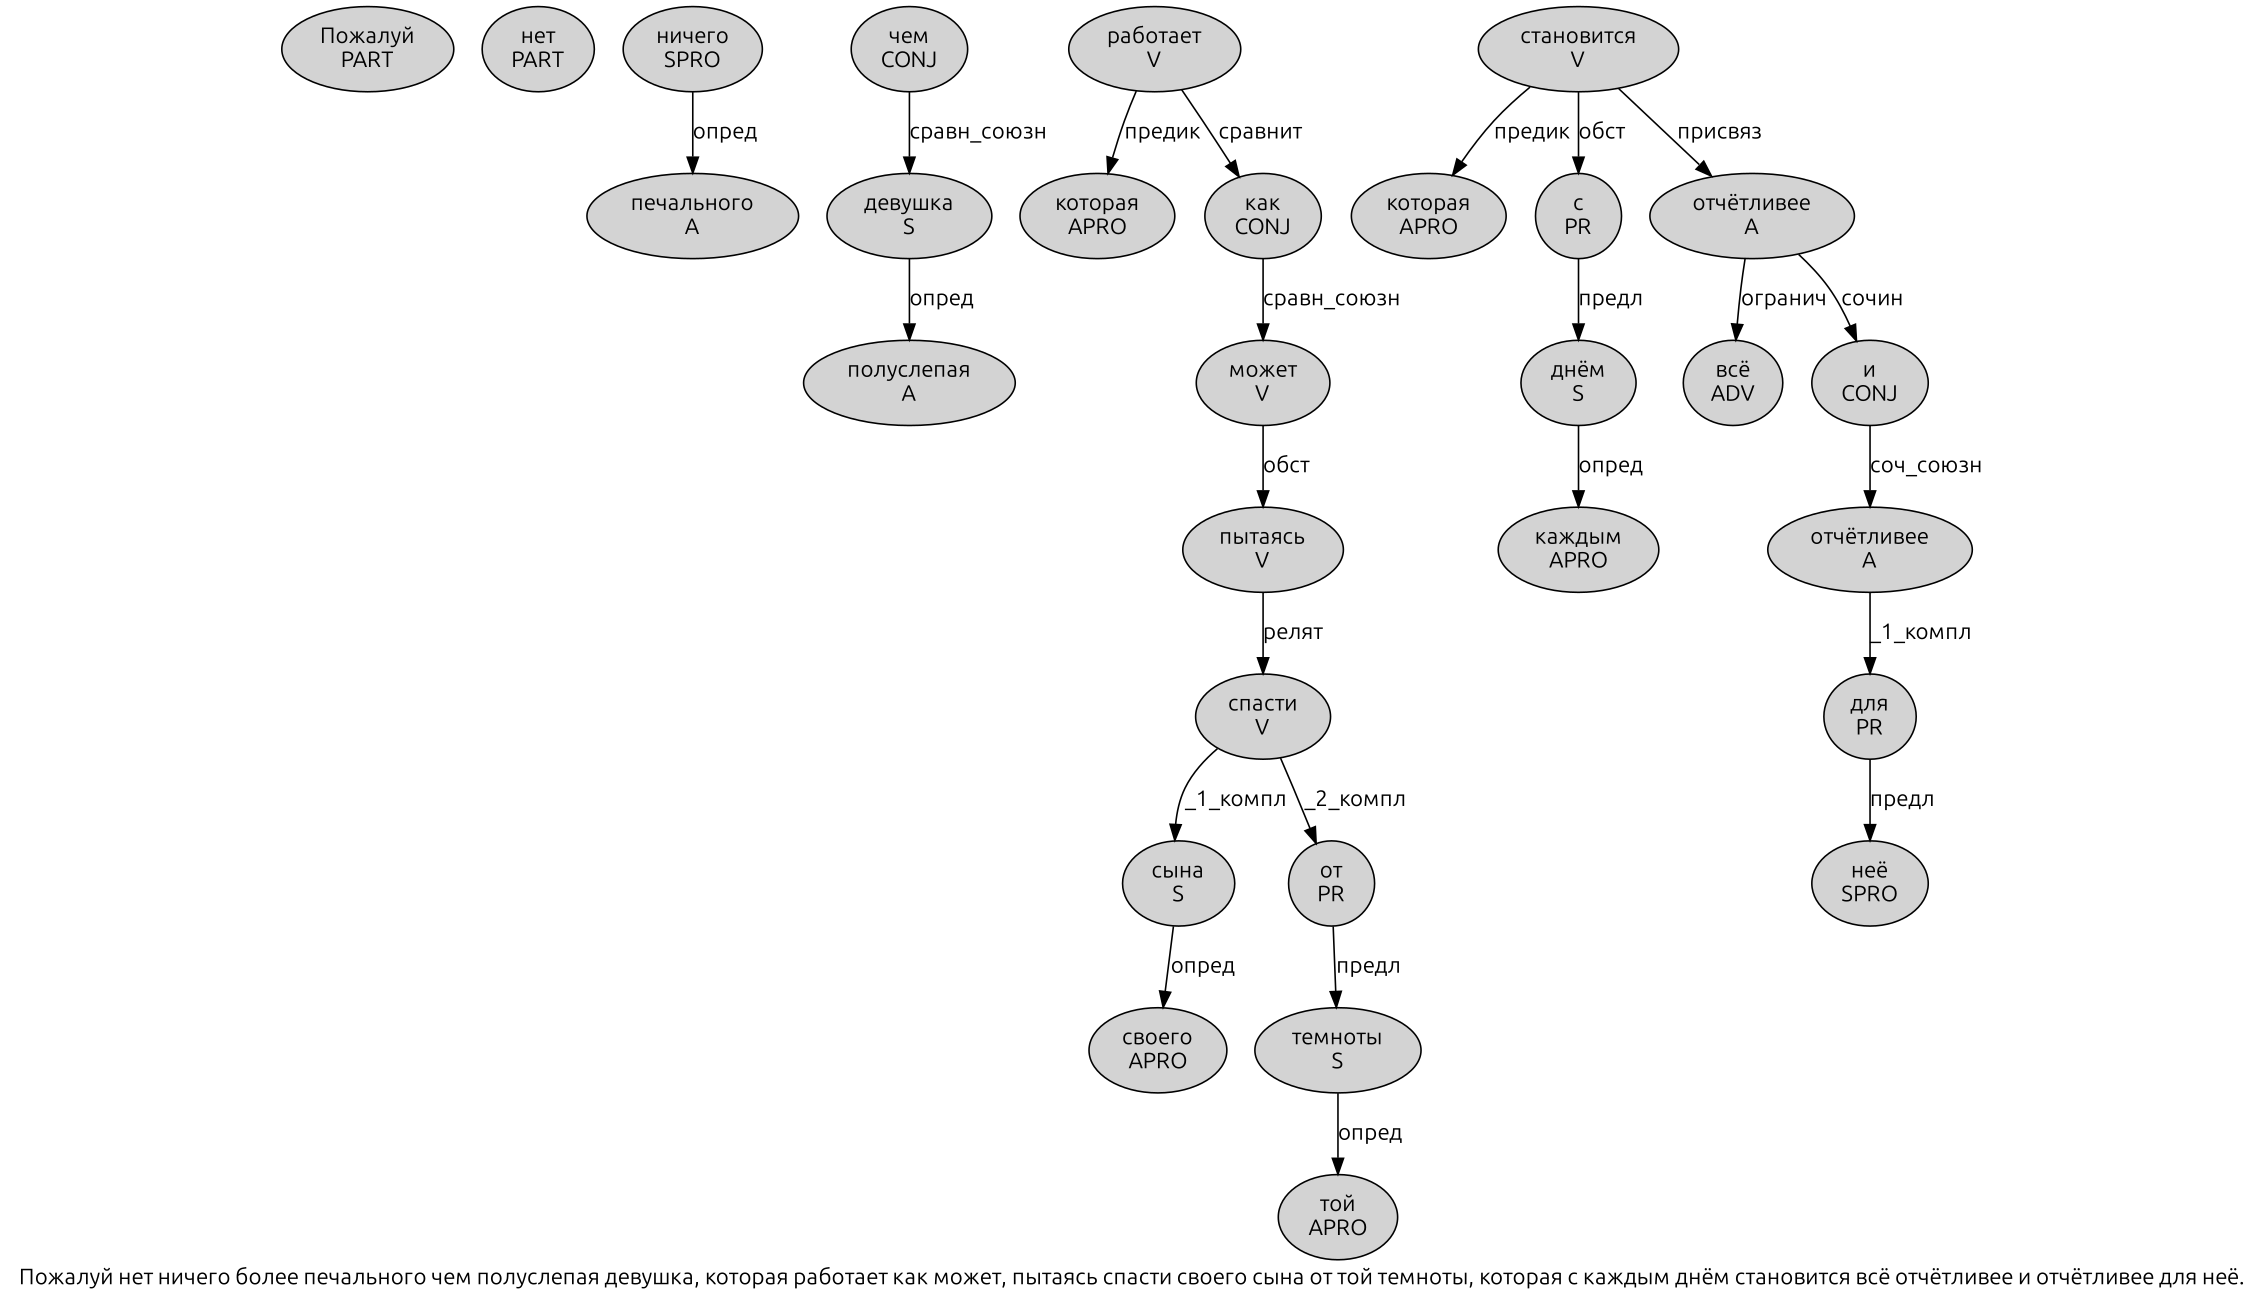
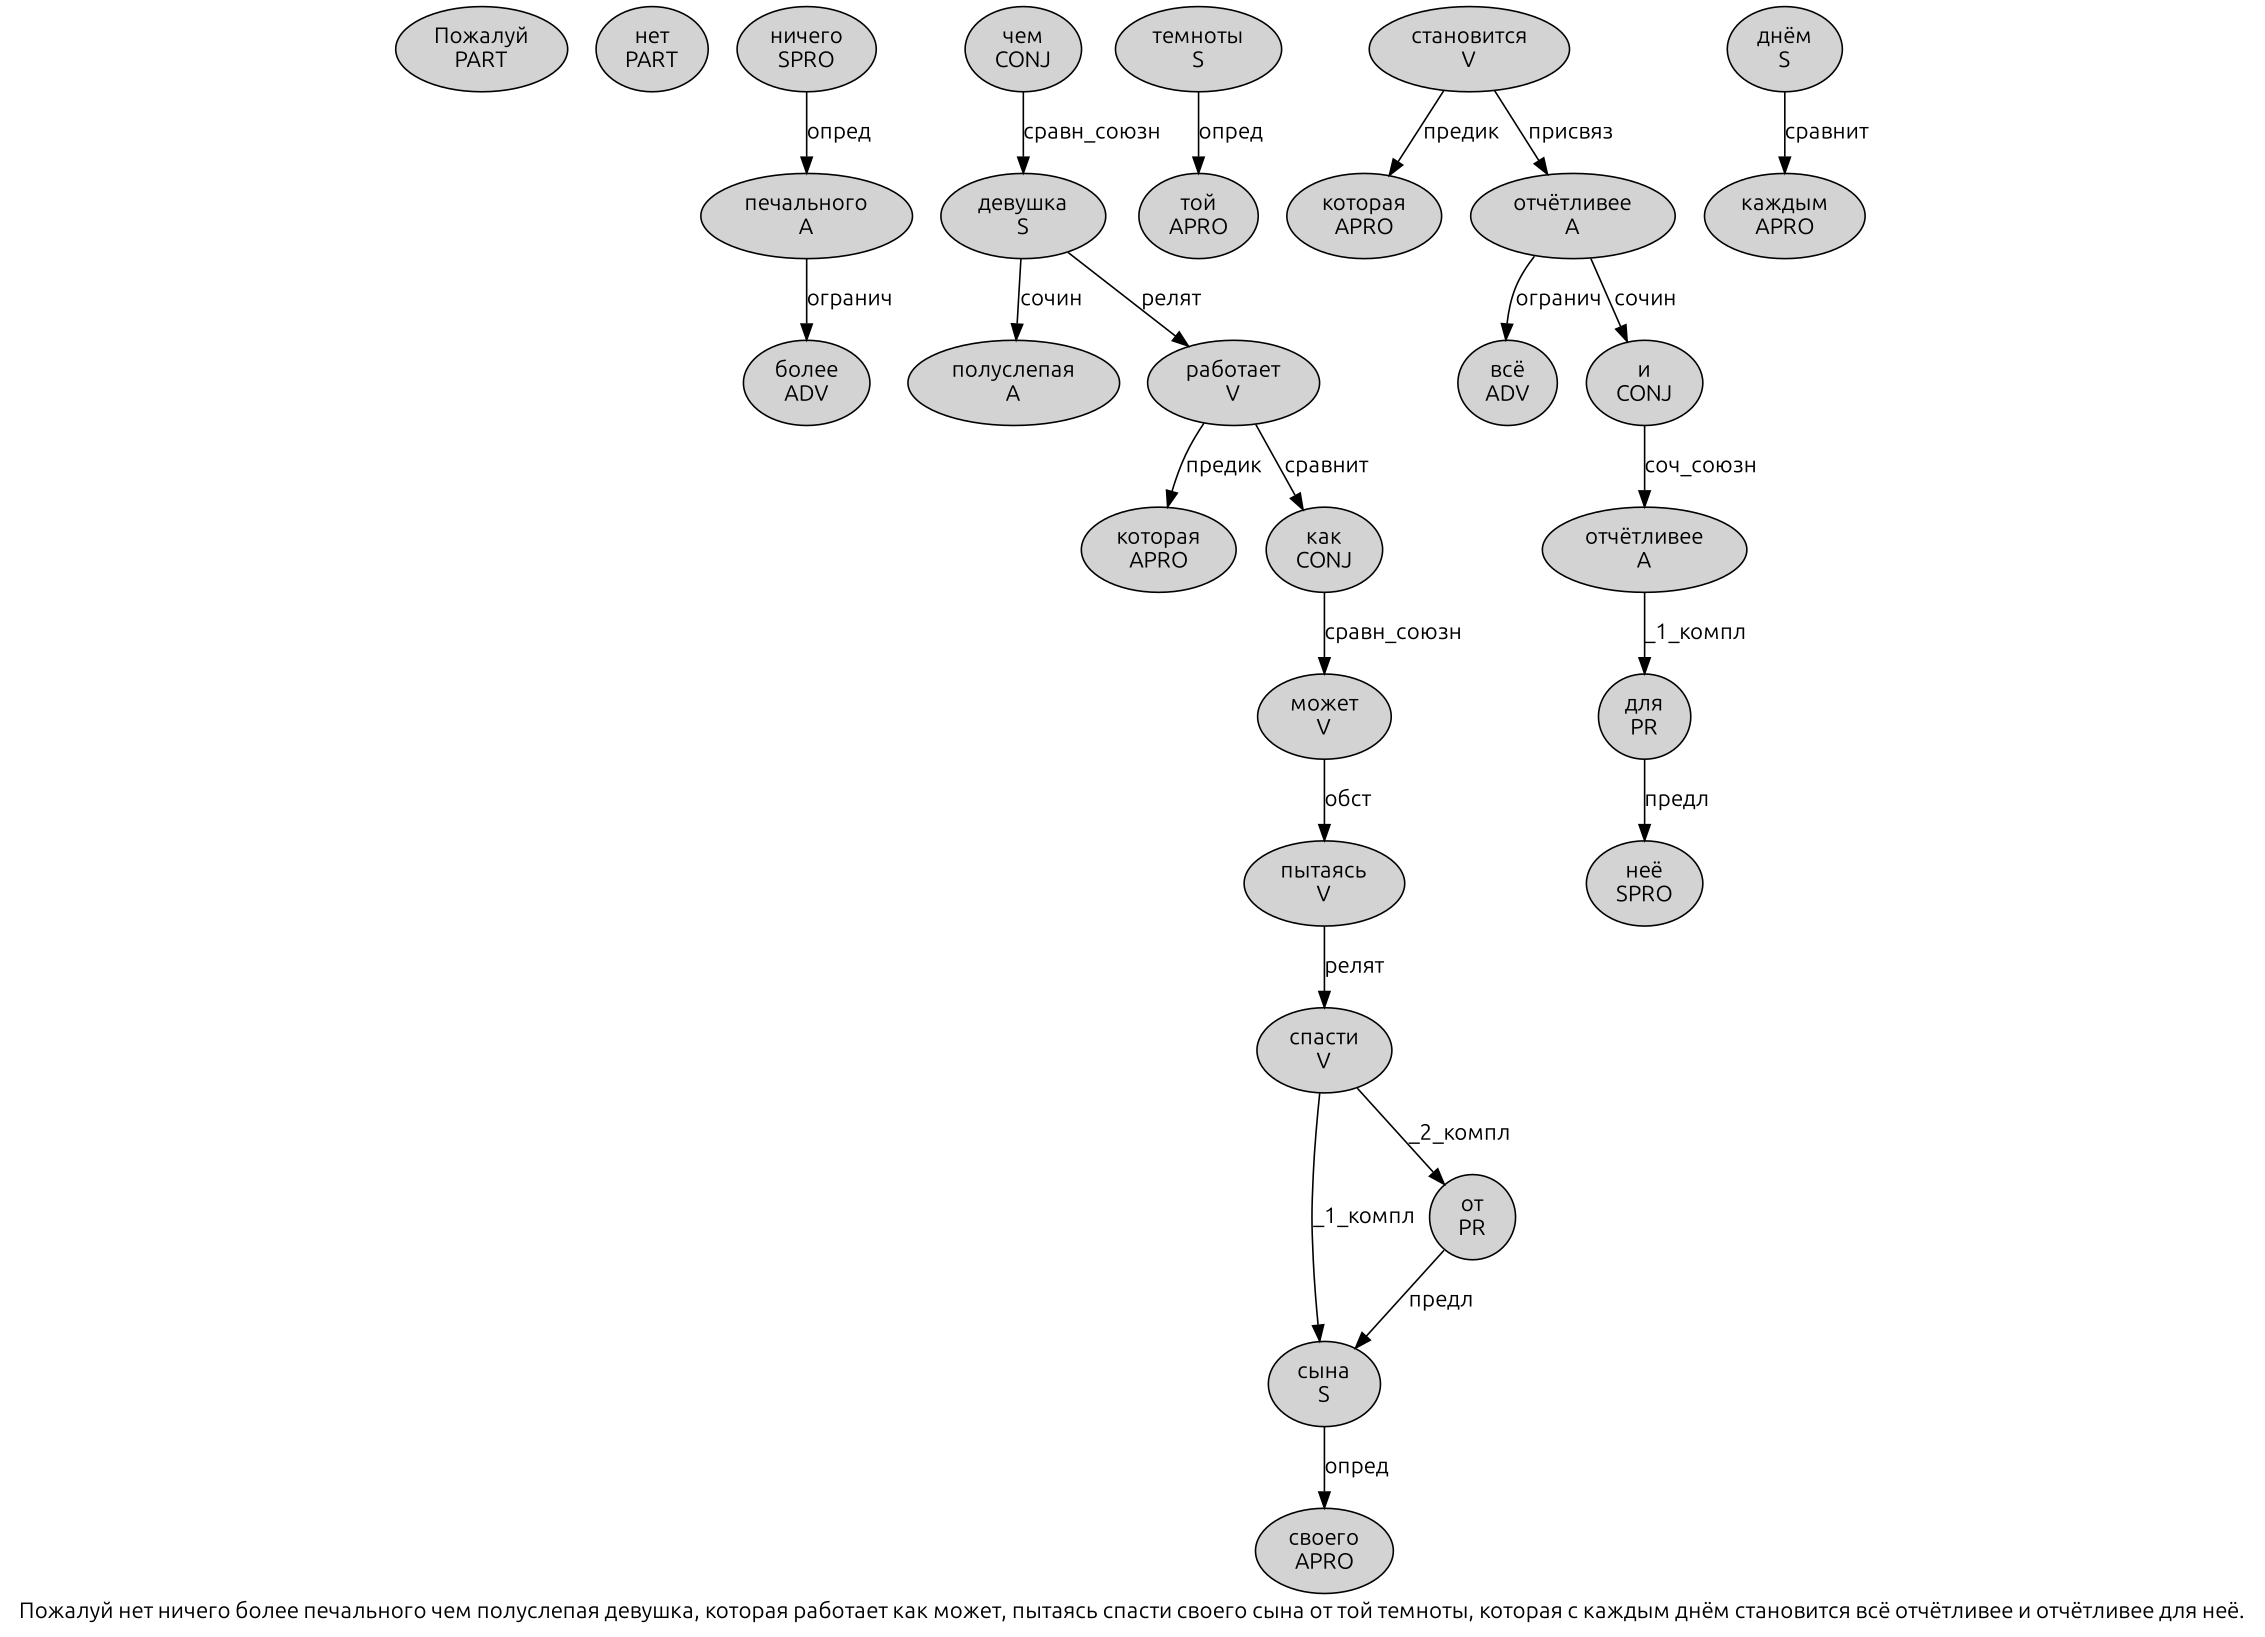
(1579, 216) -> none
none -> (1122, 294)
(942, 299) -> (1052, 299)
none -> (807, 383)
(1611, 466) -> (1827, 133)
(1334, 959) -> (1405, 1293)
